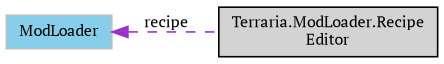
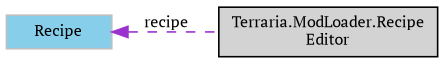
(59, 32) -> (59, 32)
